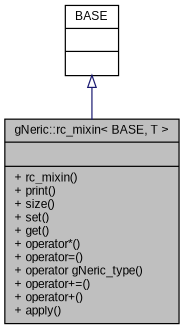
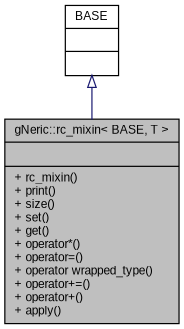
(79, 271) -> (84, 271)
